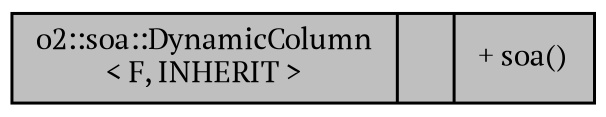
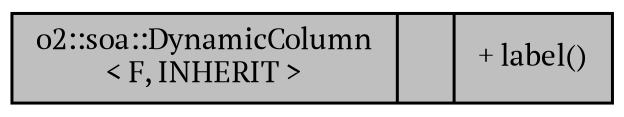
(524, 57) -> (533, 57)
